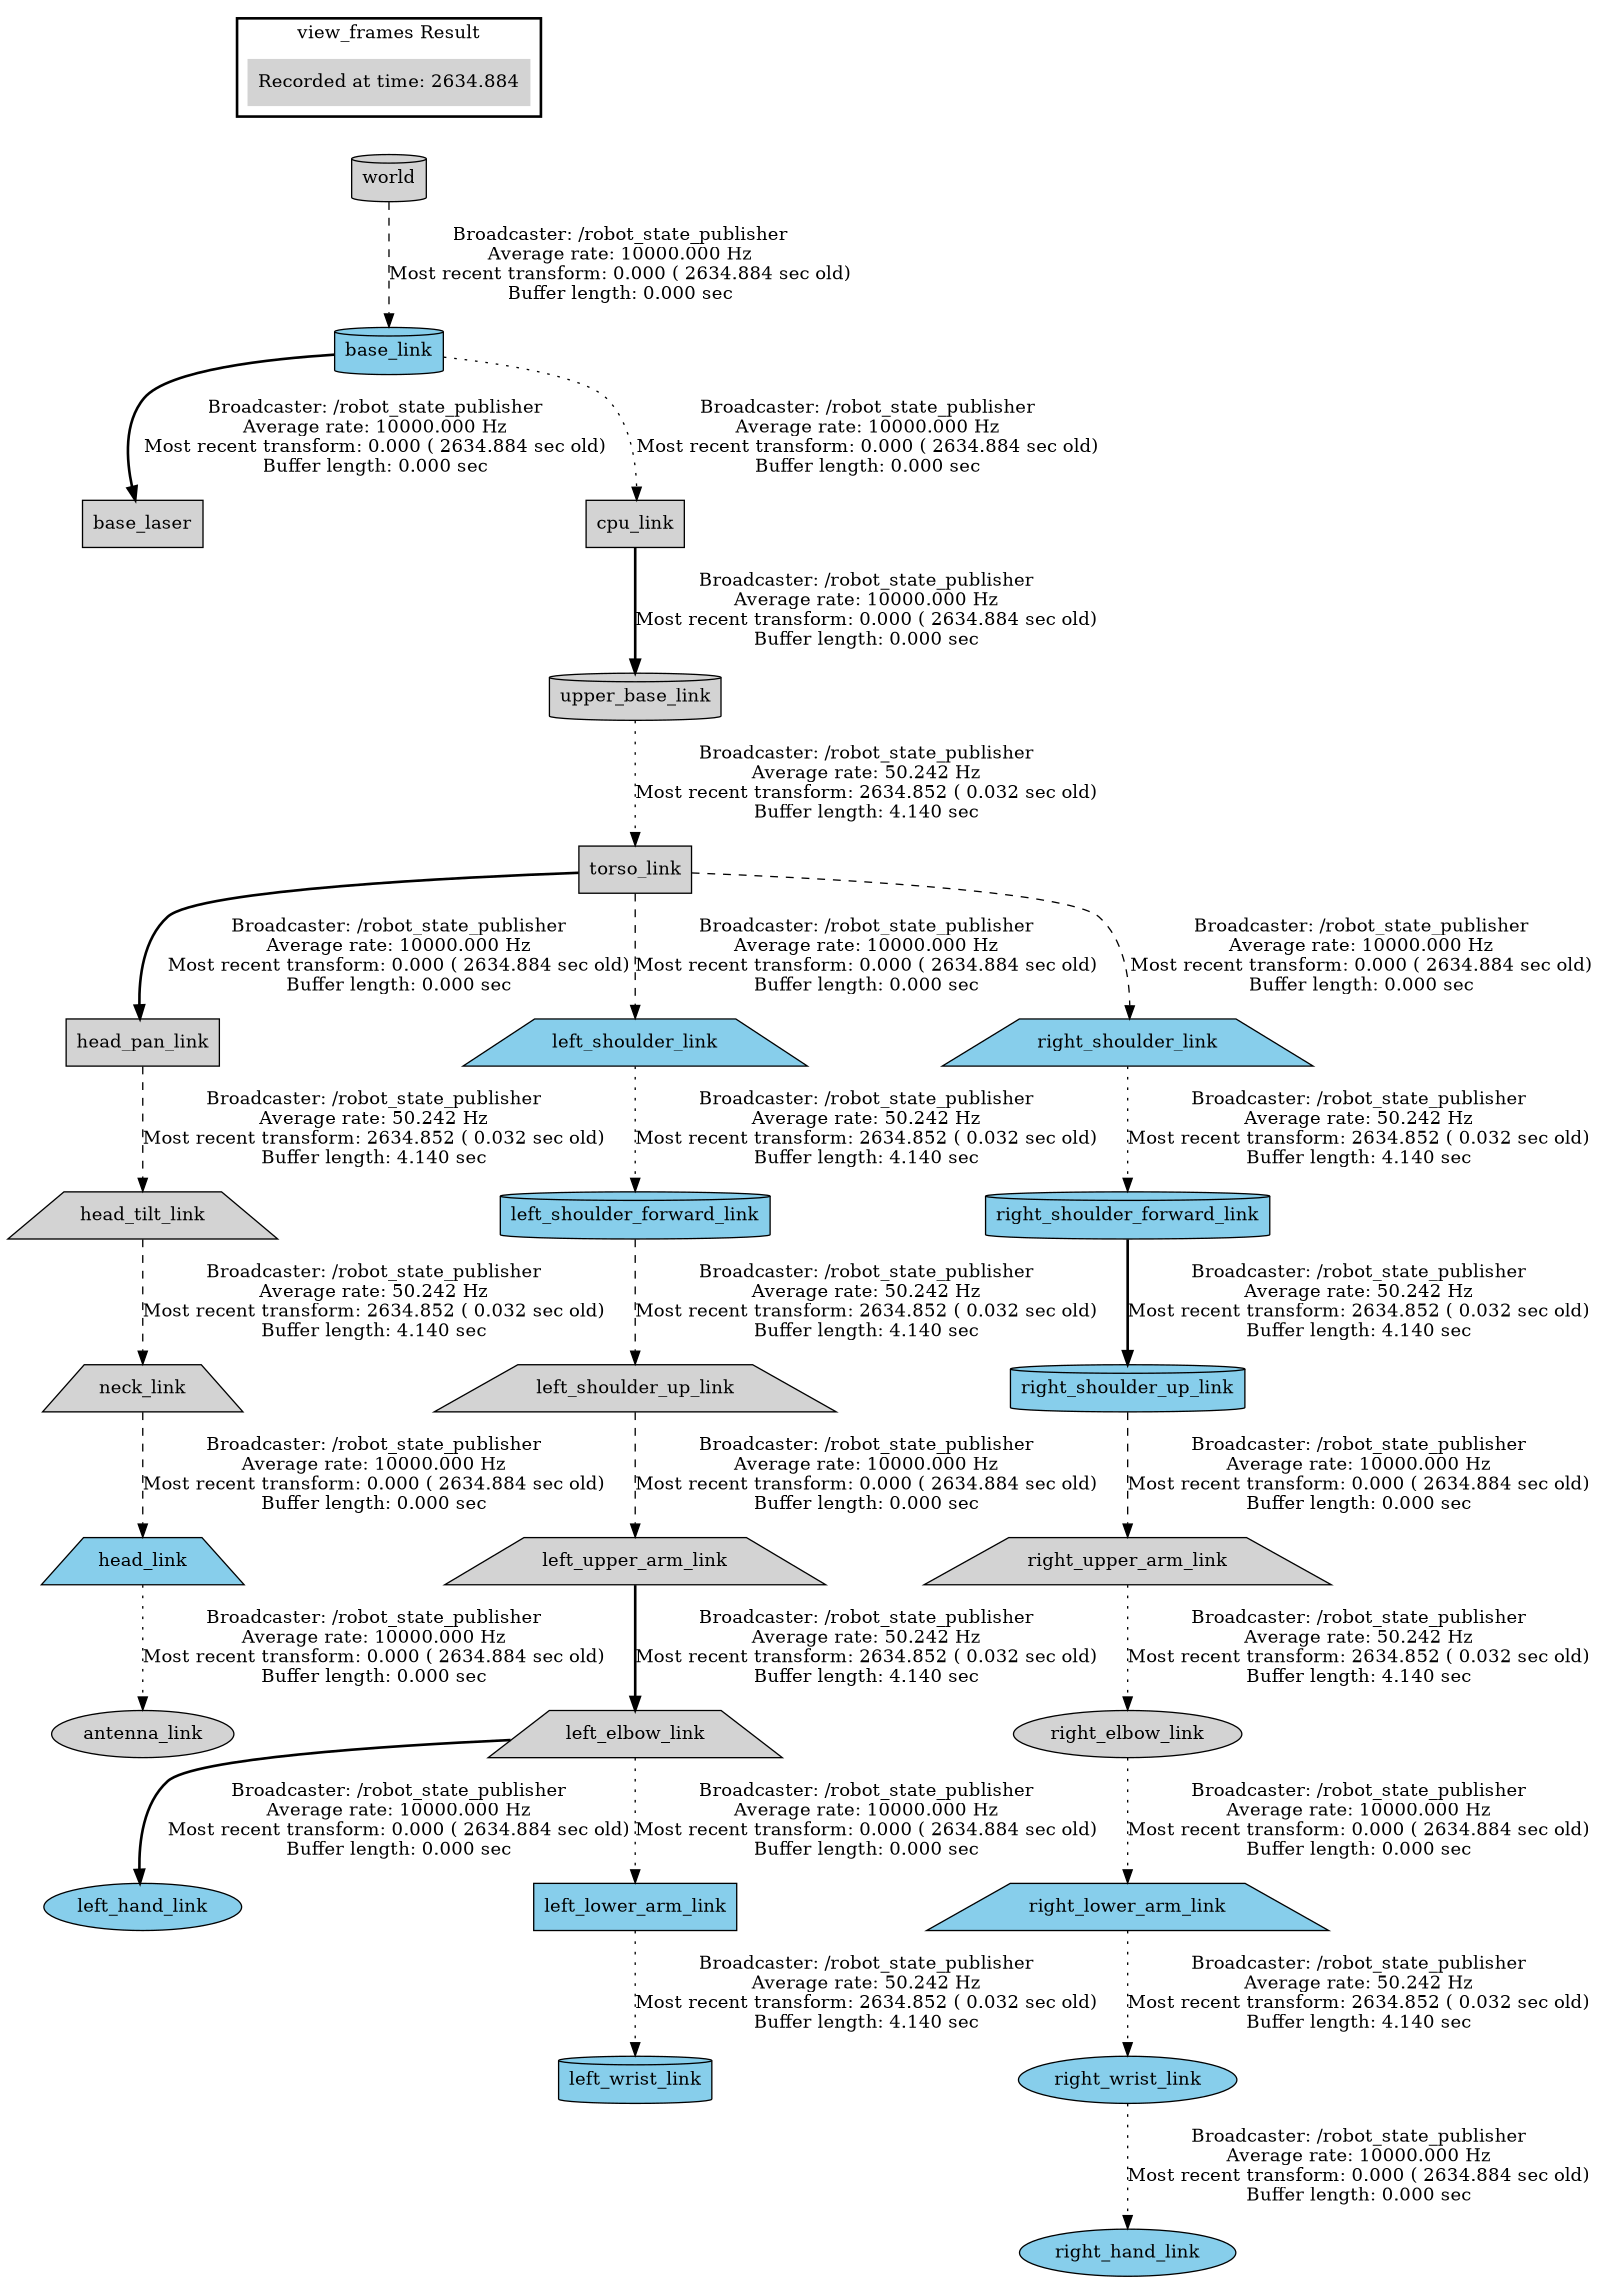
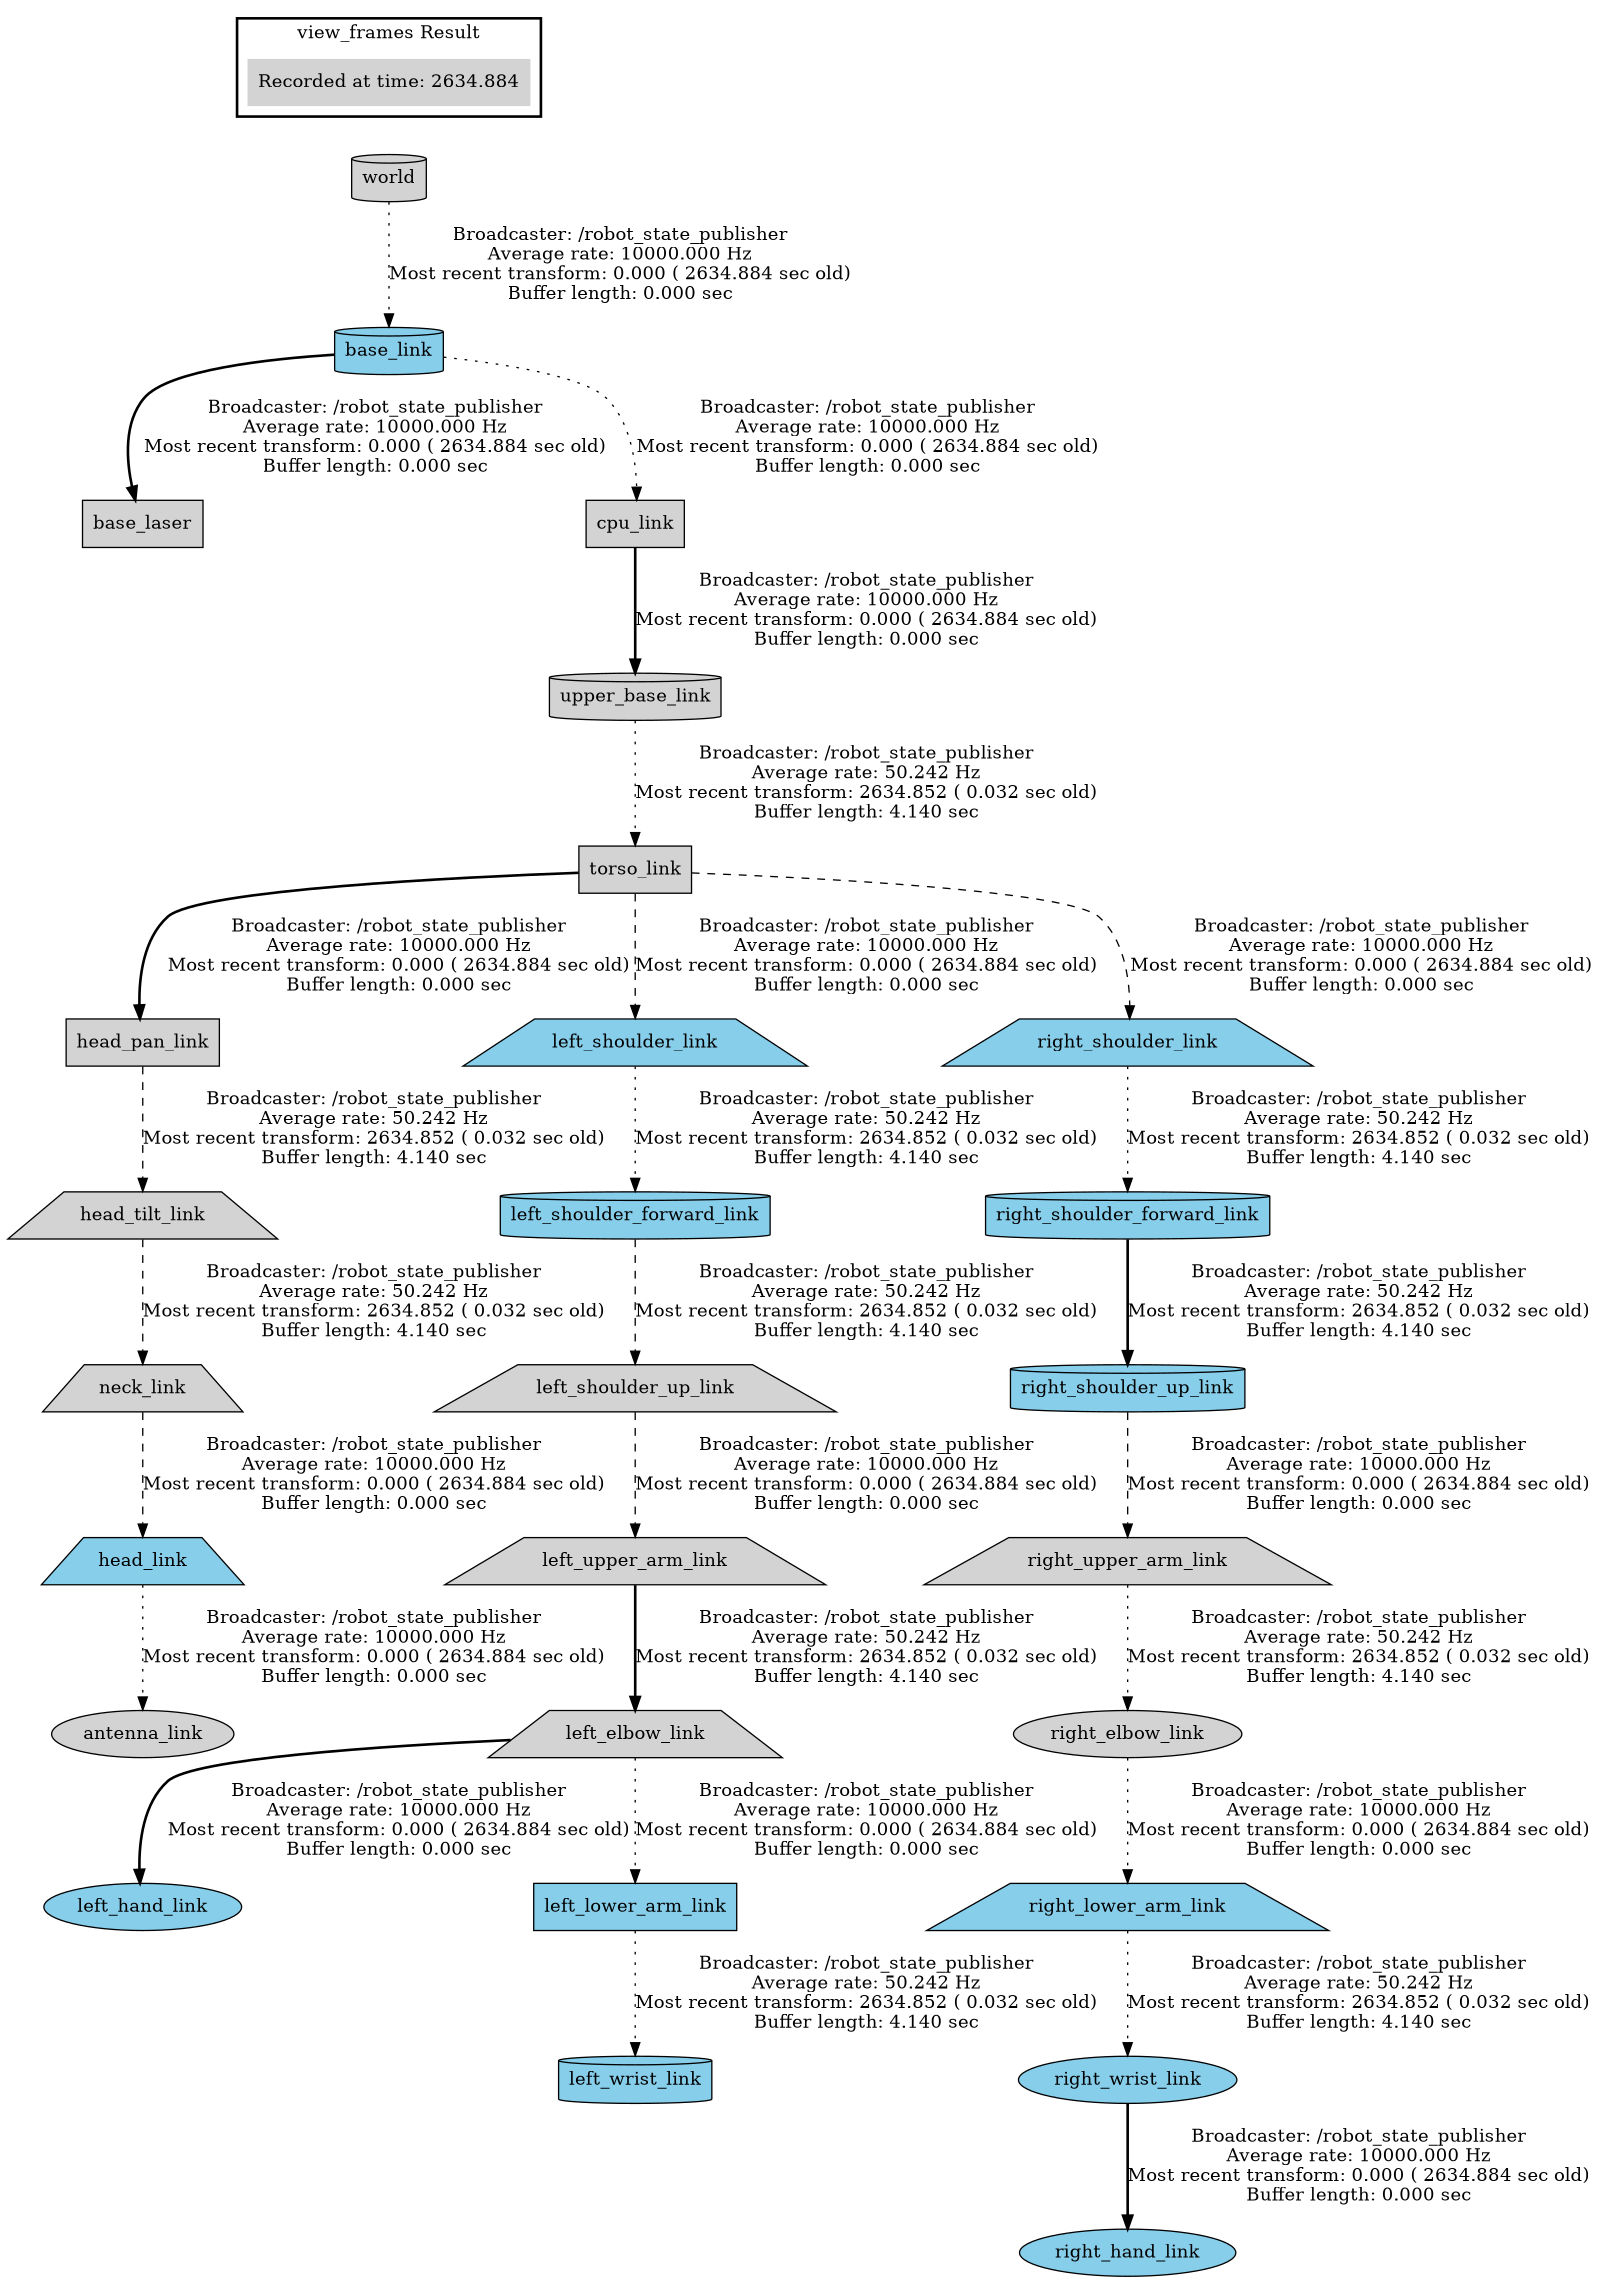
(389, 258) -> (389, 258)
(1128, 2160) -> (1128, 2160)
